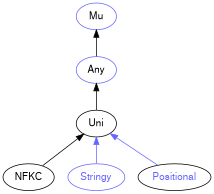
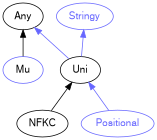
(96, 47) -> (23, 47)
(96, 70) -> (23, 16)
(96, 100) -> (55, 46)
(96, 154) -> (82, 47)
(175, 177) -> (118, 124)
